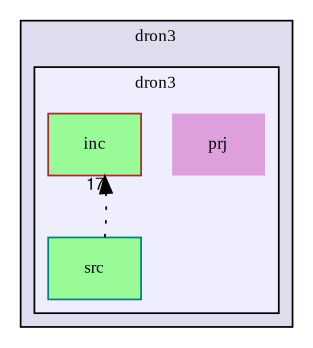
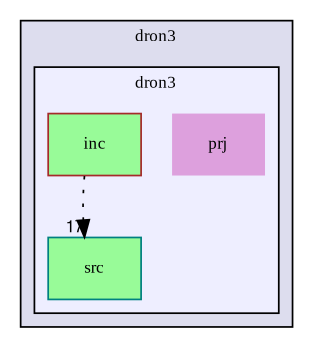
(106, 215) -> (83, 198)
